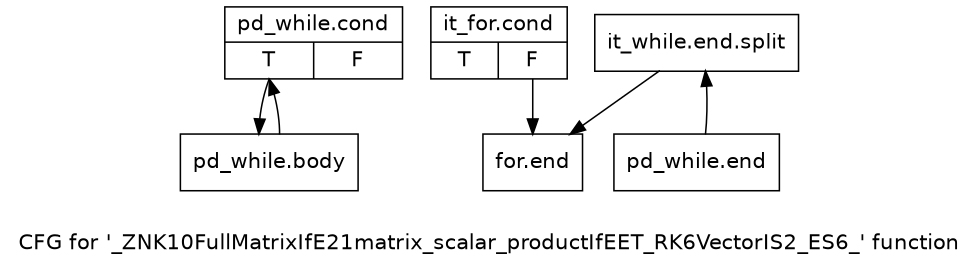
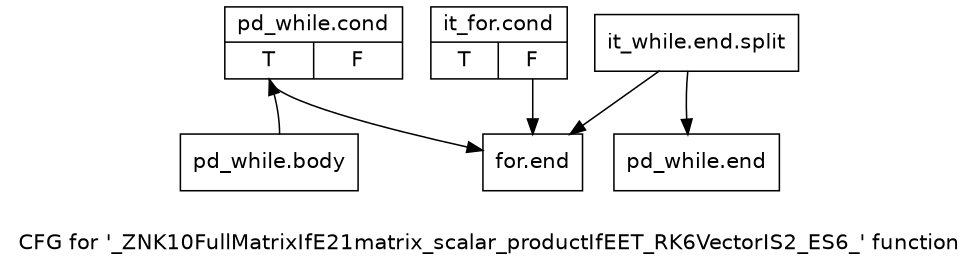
(263, 99) -> (364, 122)
(707, 110) -> (686, 95)
